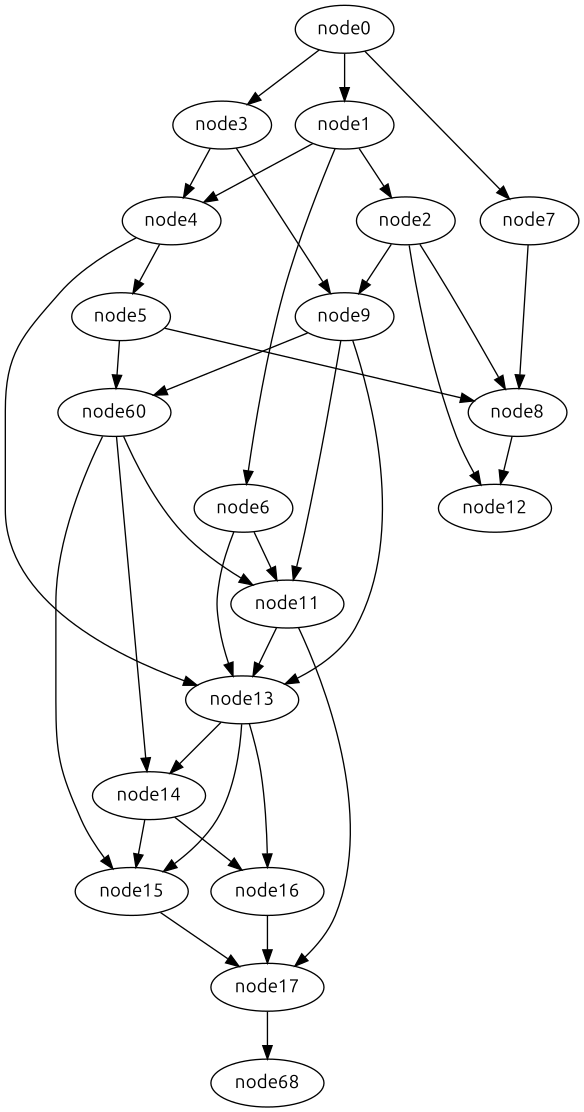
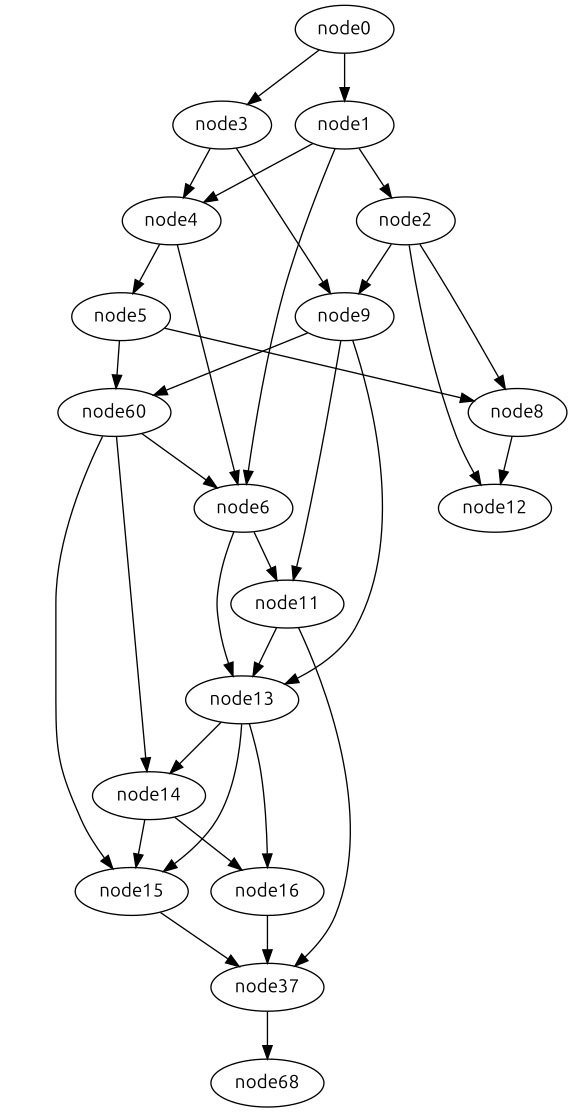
(530, 221) -> none
(5, 477) -> (206, 358)
(170, 517) -> (174, 457)
(267, 987) -> (267, 987)
